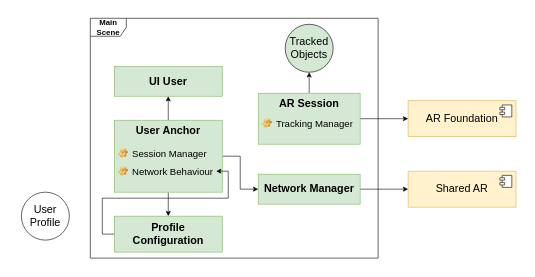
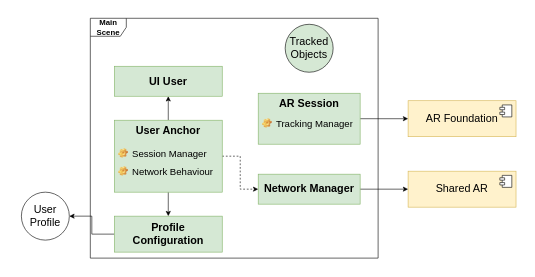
(309, 77) -> none
(240, 170) -> (240, 170)
(102, 216) -> (92, 217)
